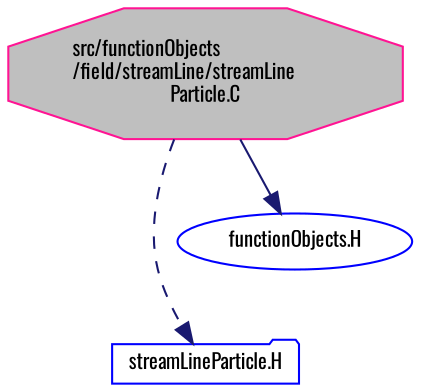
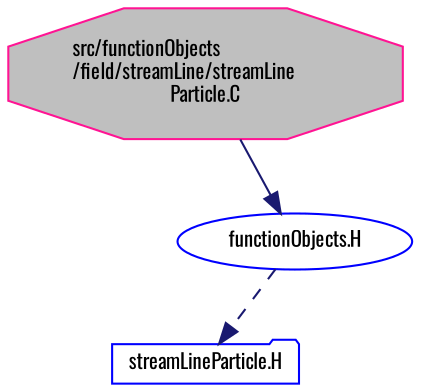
(154, 234) -> (254, 298)
